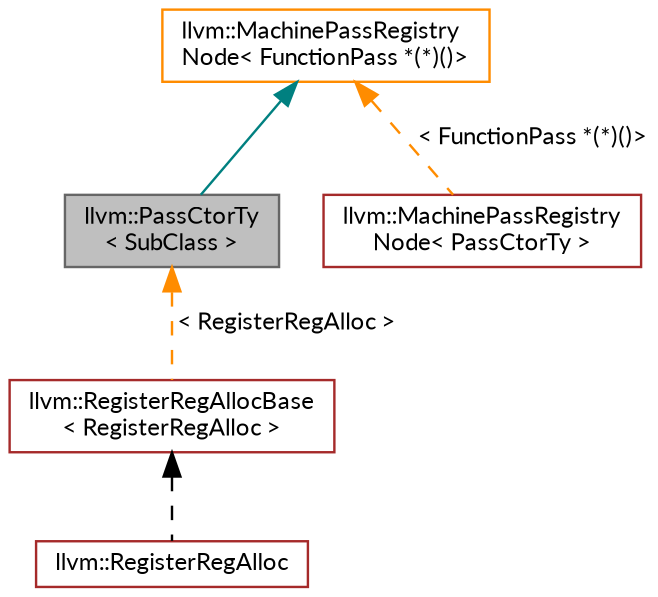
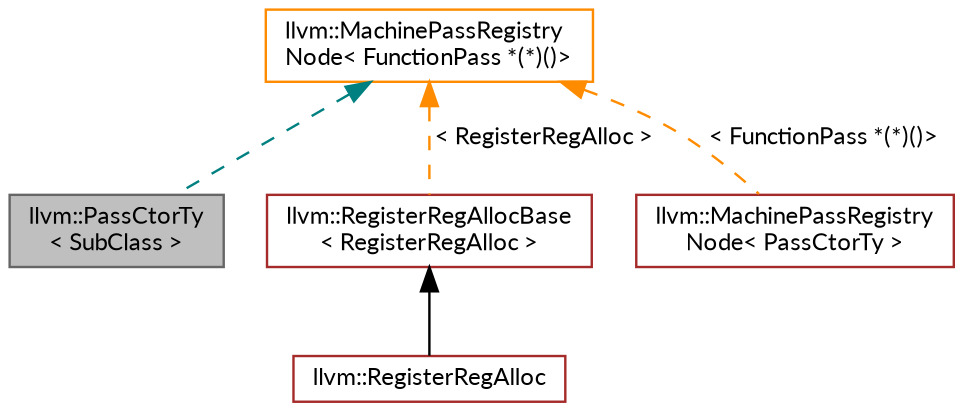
(241, 148) -> (262, 145)
(172, 336) -> (429, 151)
(172, 509) -> (429, 324)
